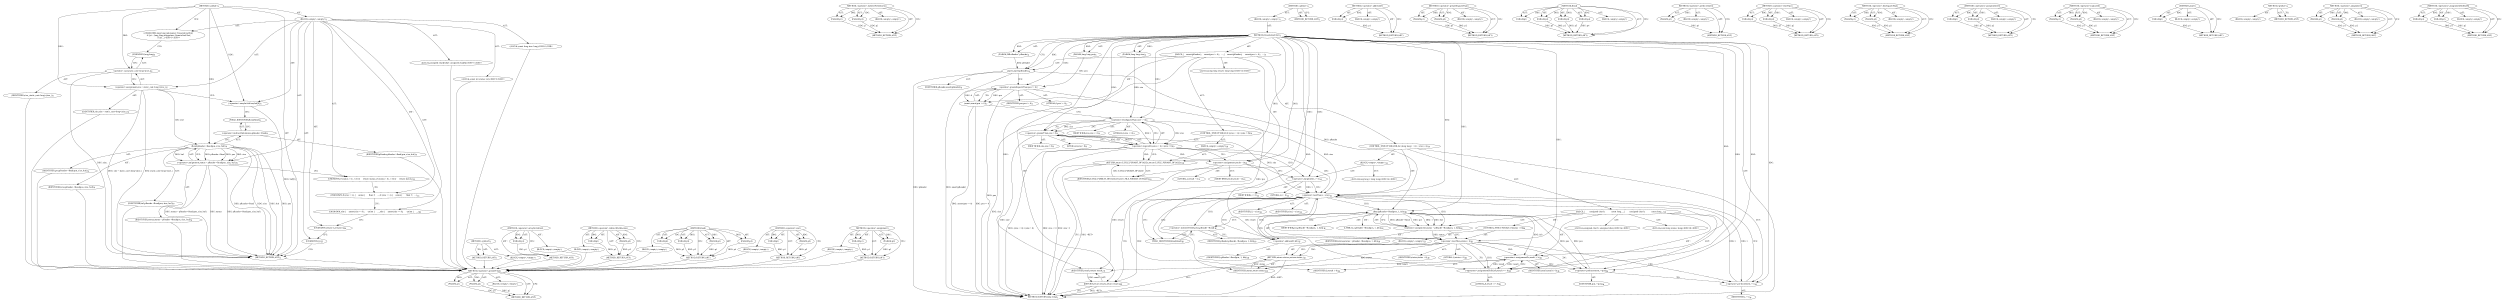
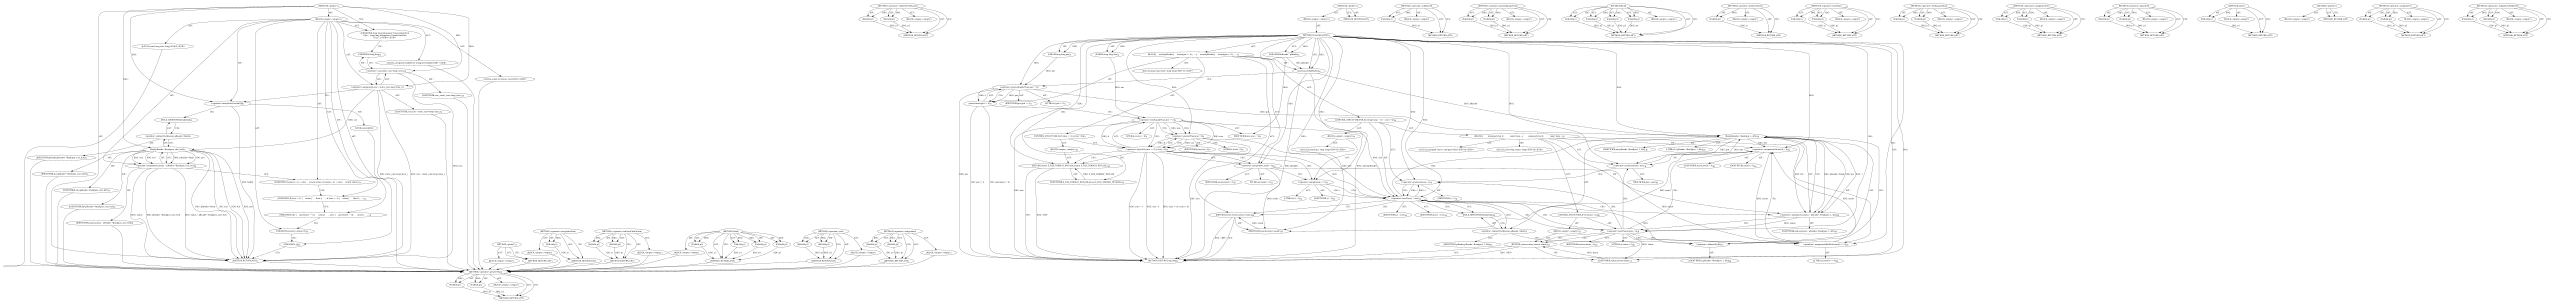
(1167, 48) -> (1285, 64)
(943, 87) -> none
none -> (364, 128)
(1223, 186) -> (1376, 115)
